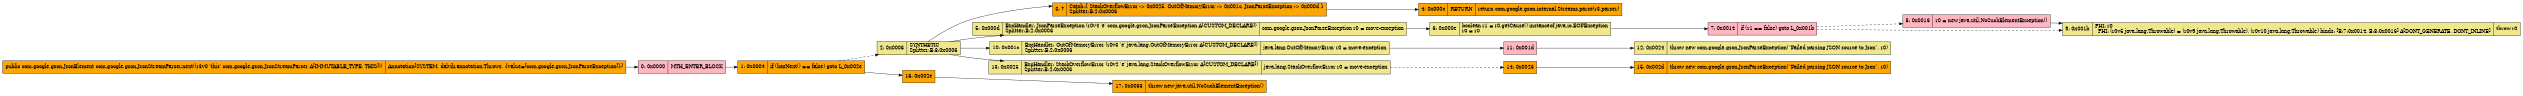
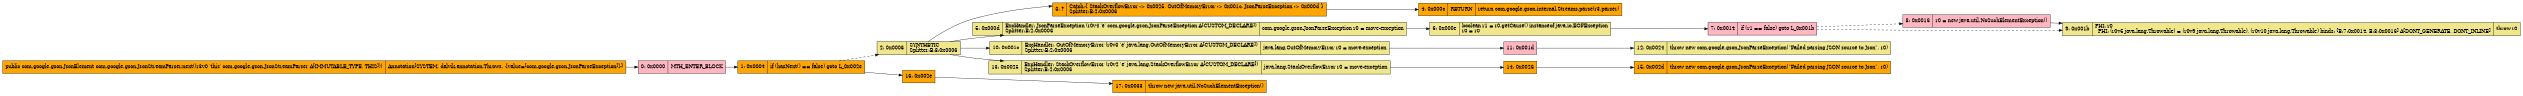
(1445, 67) -> (1445, 67)
